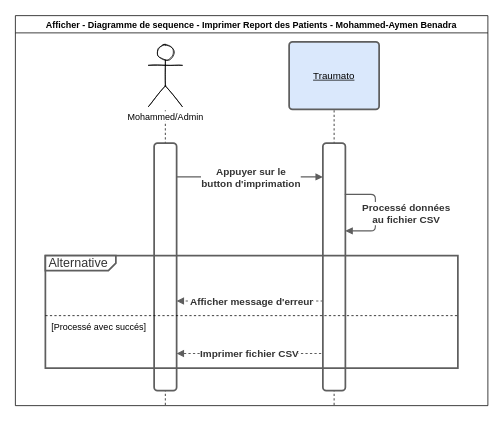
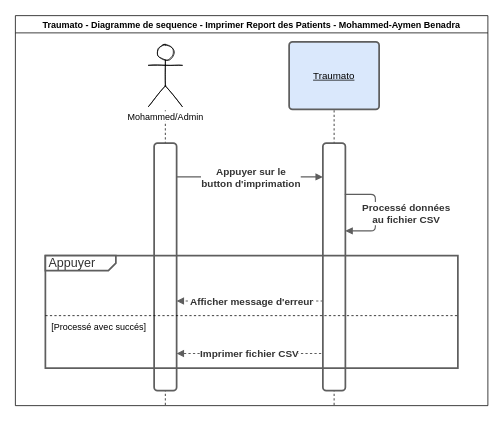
(251, 24) -> (251, 24)
(81, 255) -> (70, 255)
